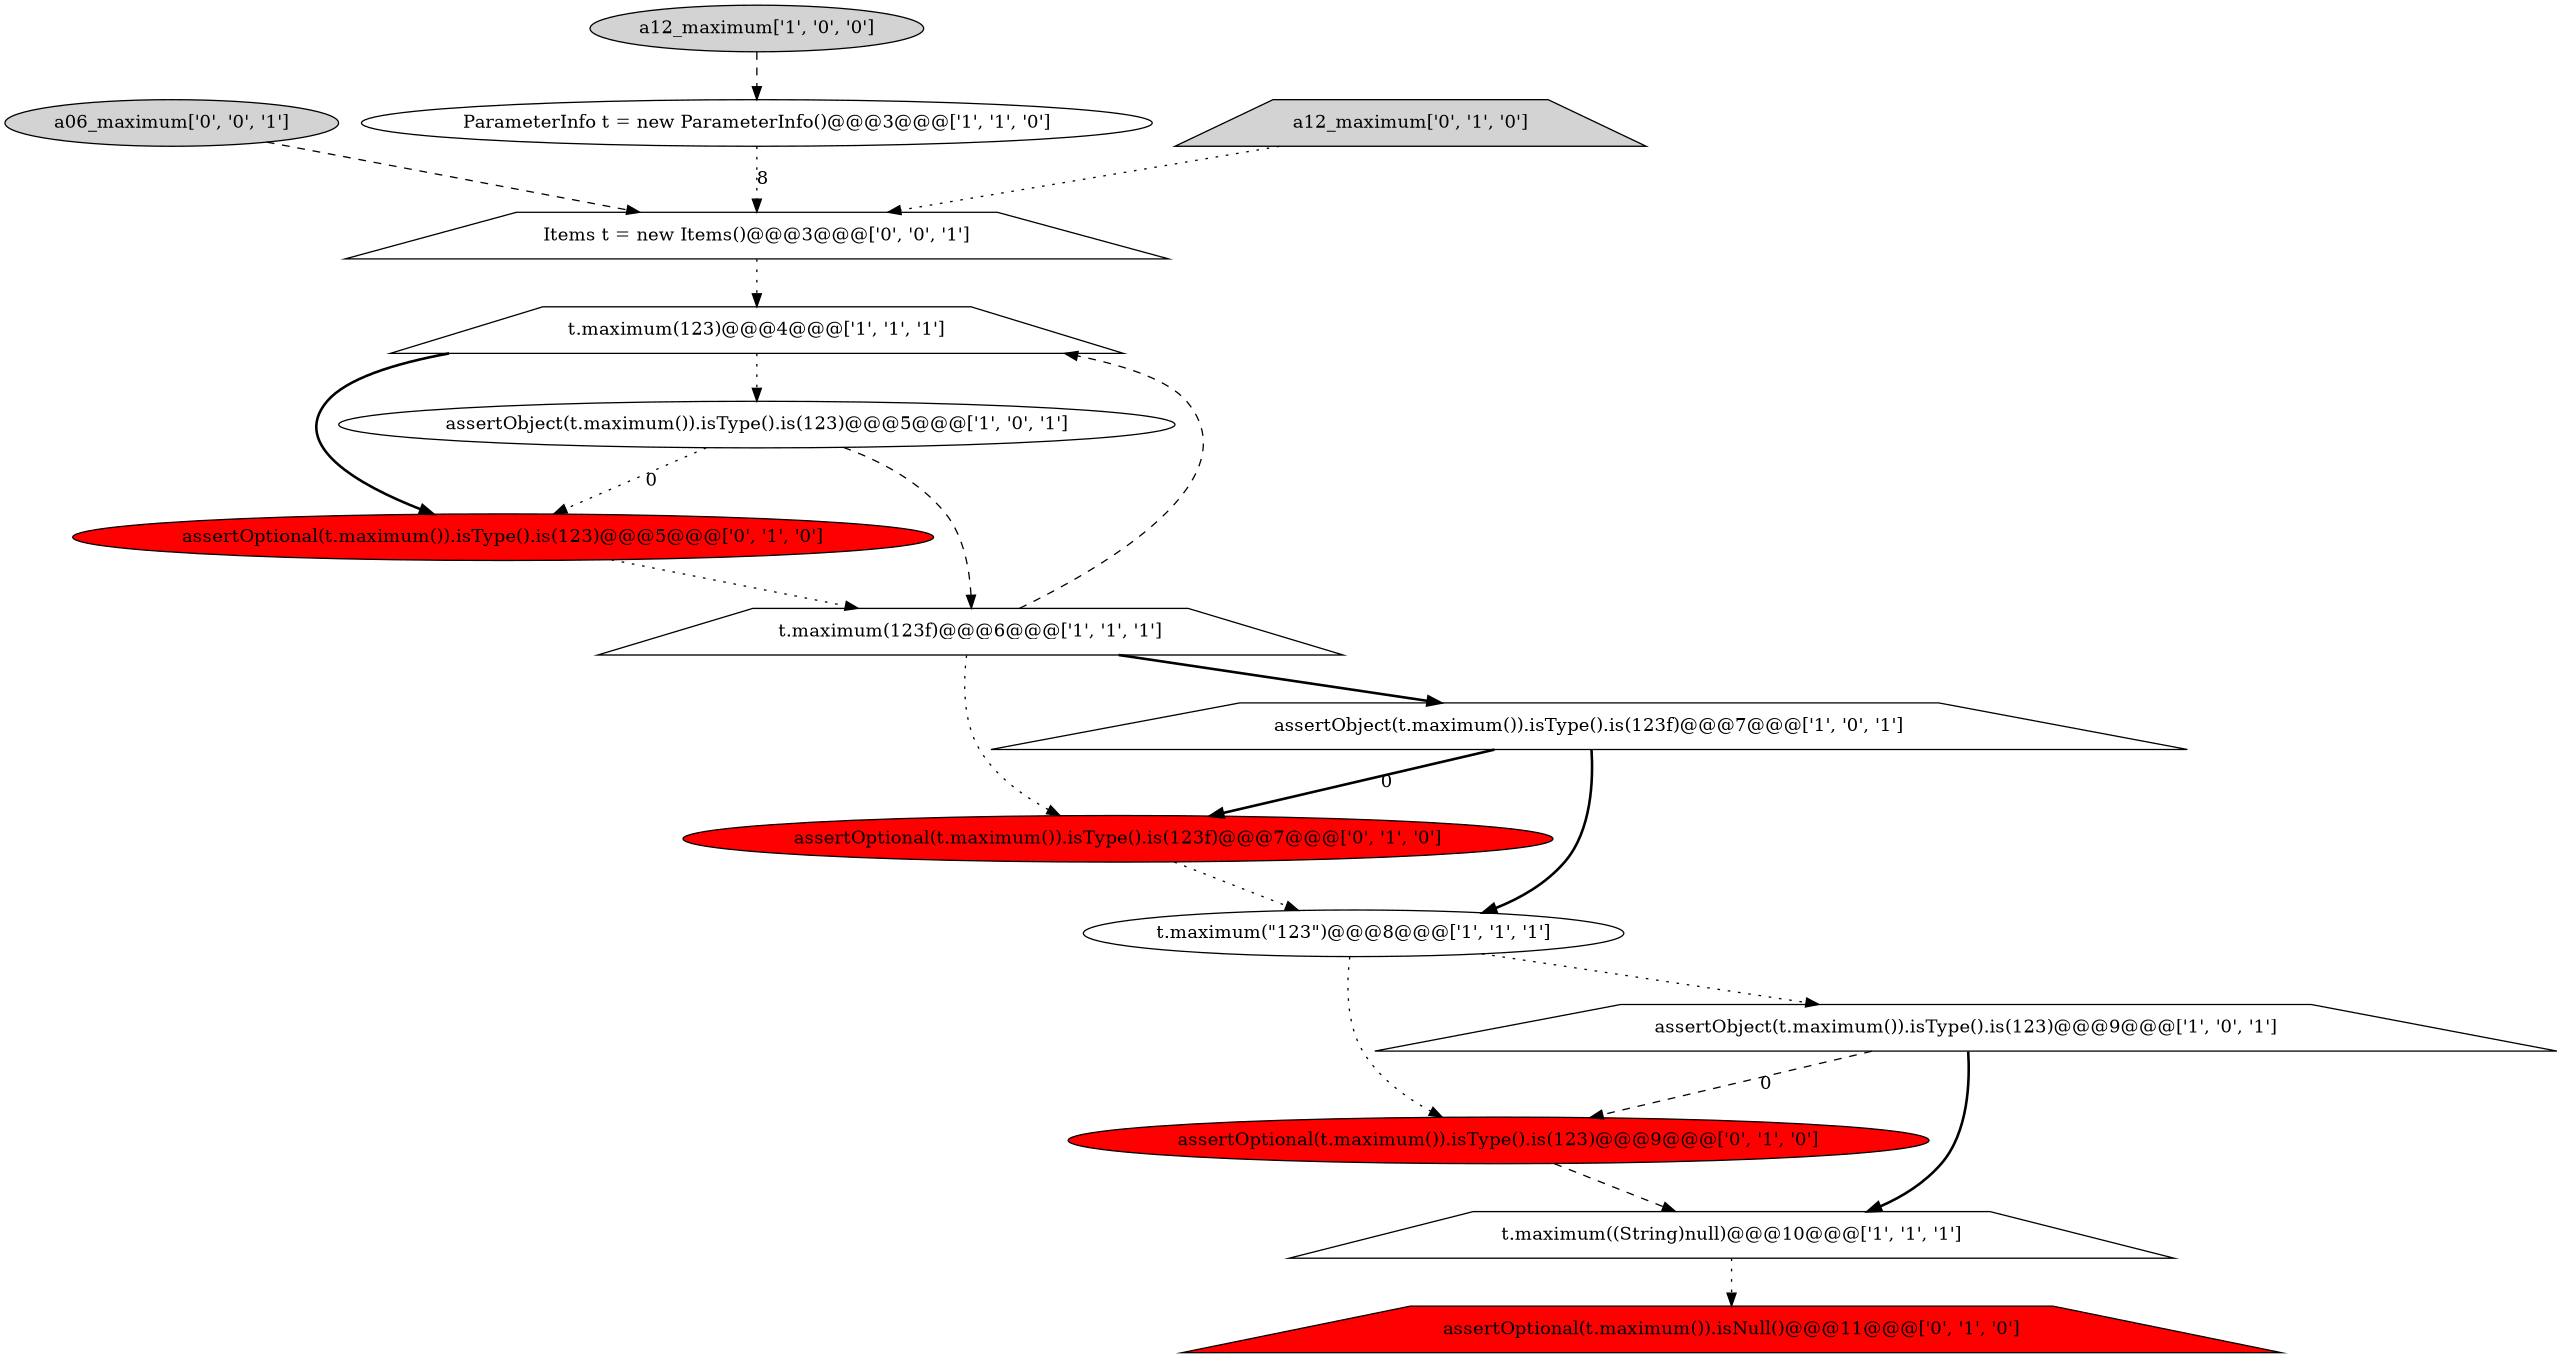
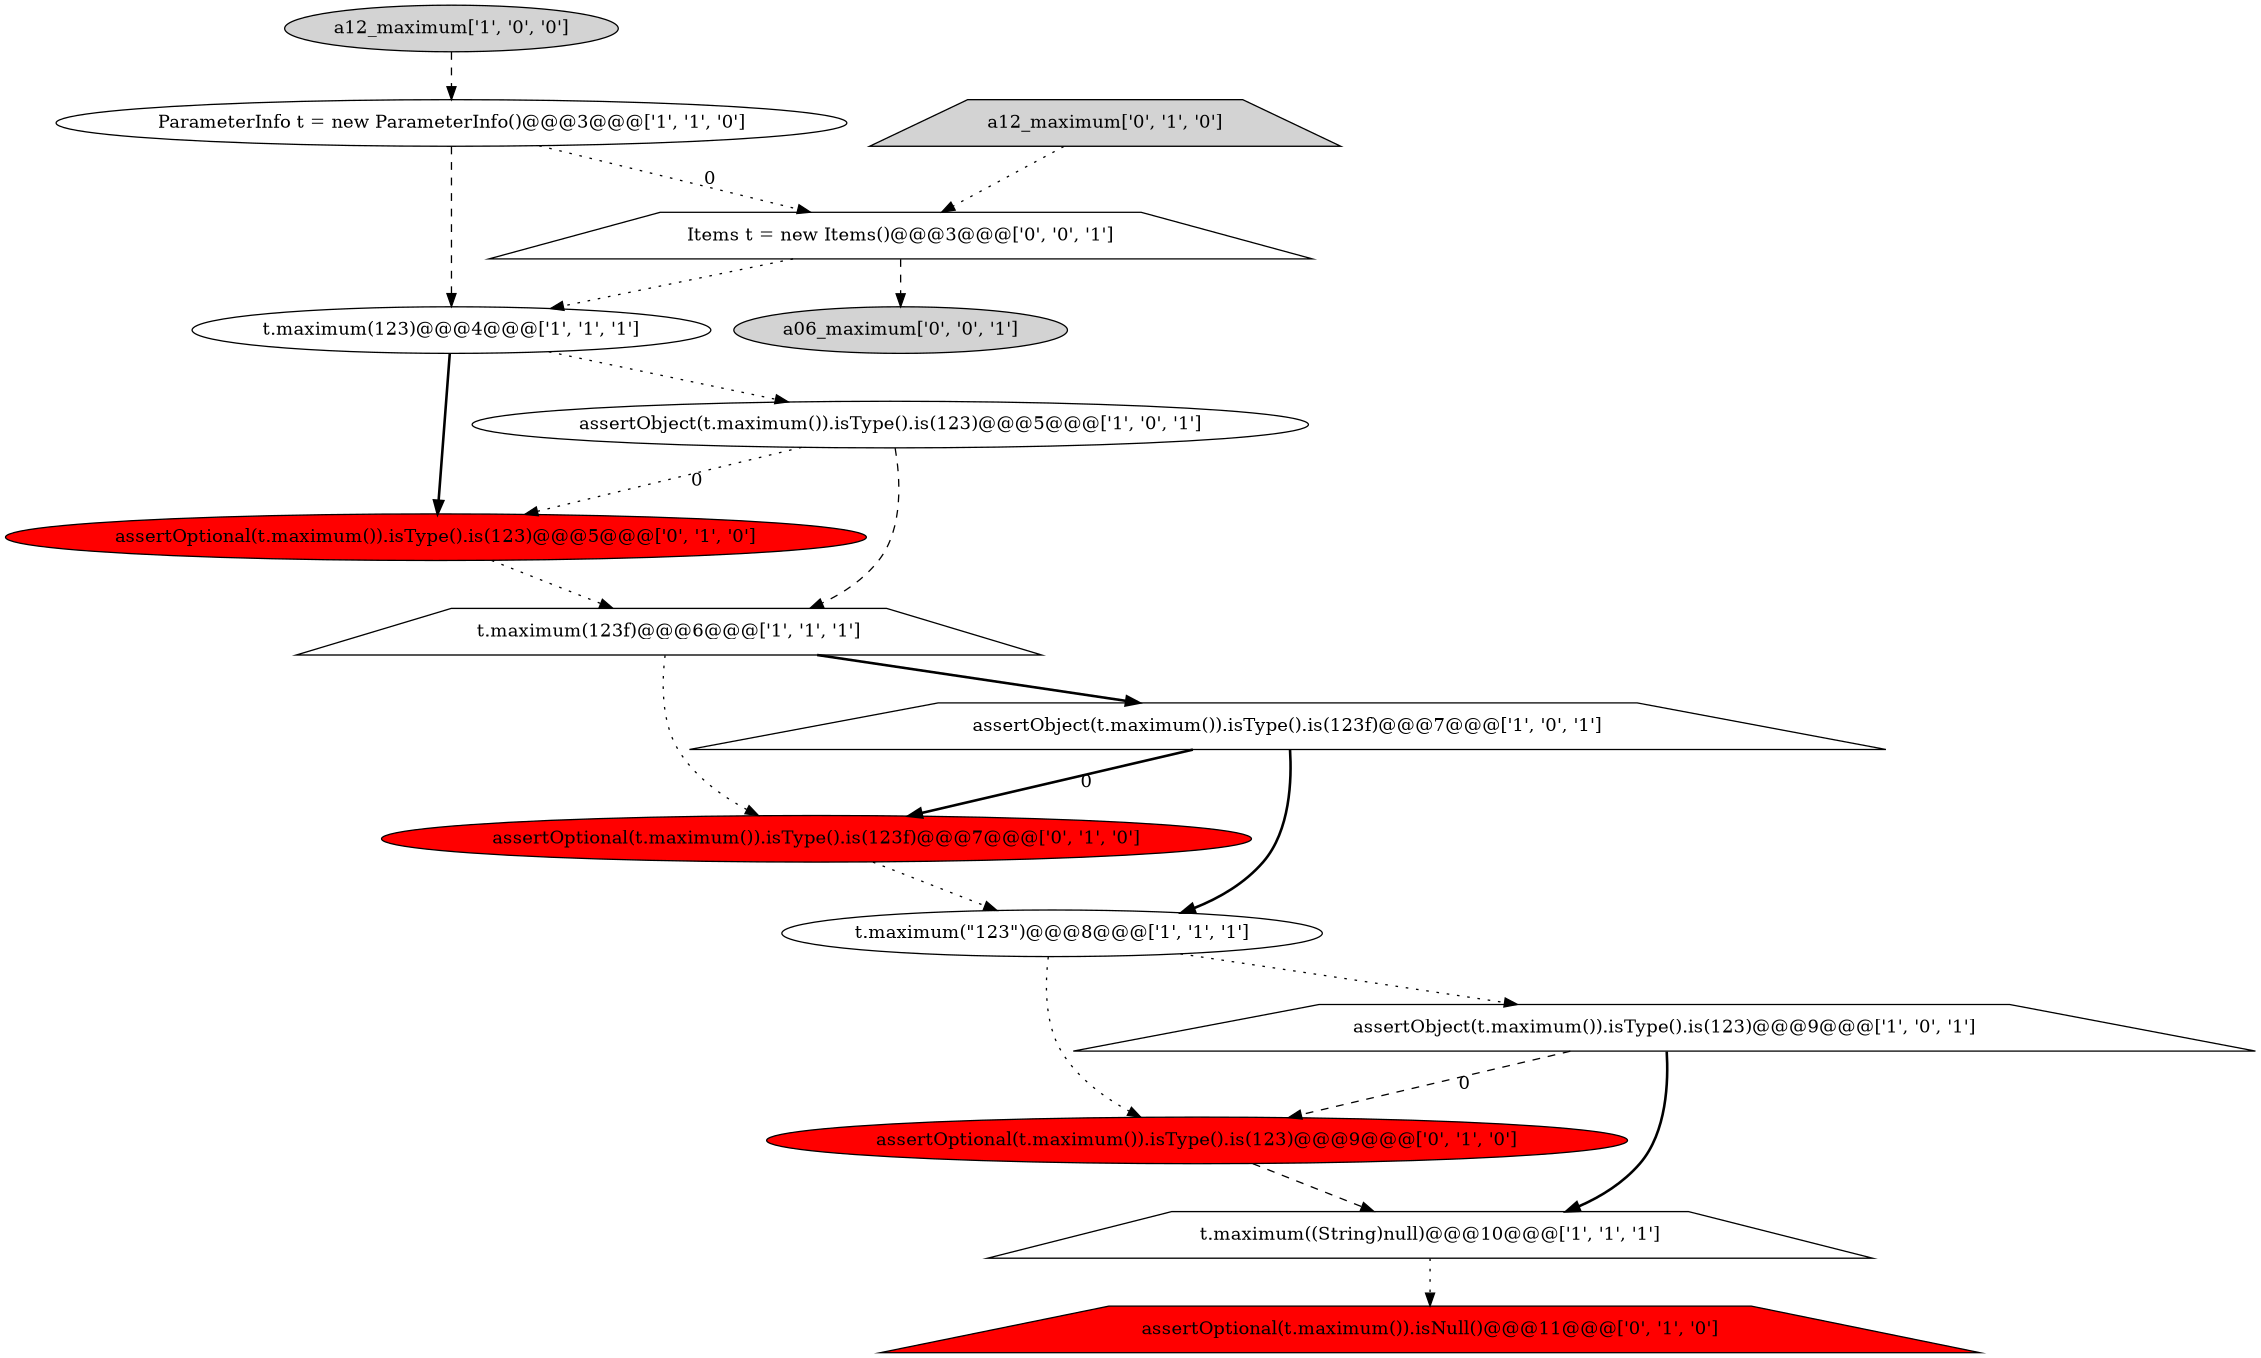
(447, 176) -> (901, 276)
(763, 179) -> (710, 179)
(757, 330) -> (451, 330)
(1188, 485) -> (451, 220)
